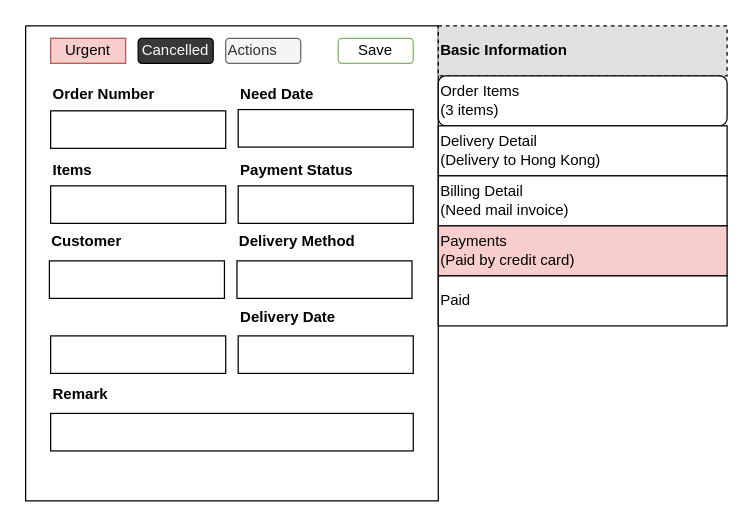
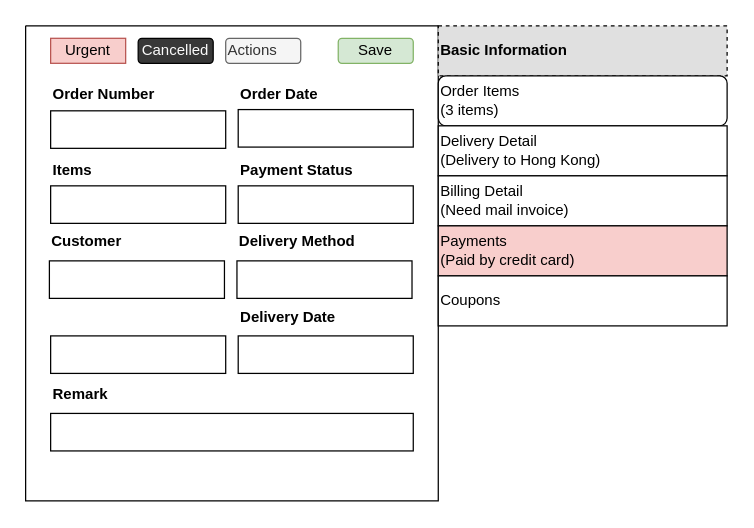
(376, 51) -> (376, 51)
(276, 94) -> (281, 94)
(455, 301) -> (470, 301)
